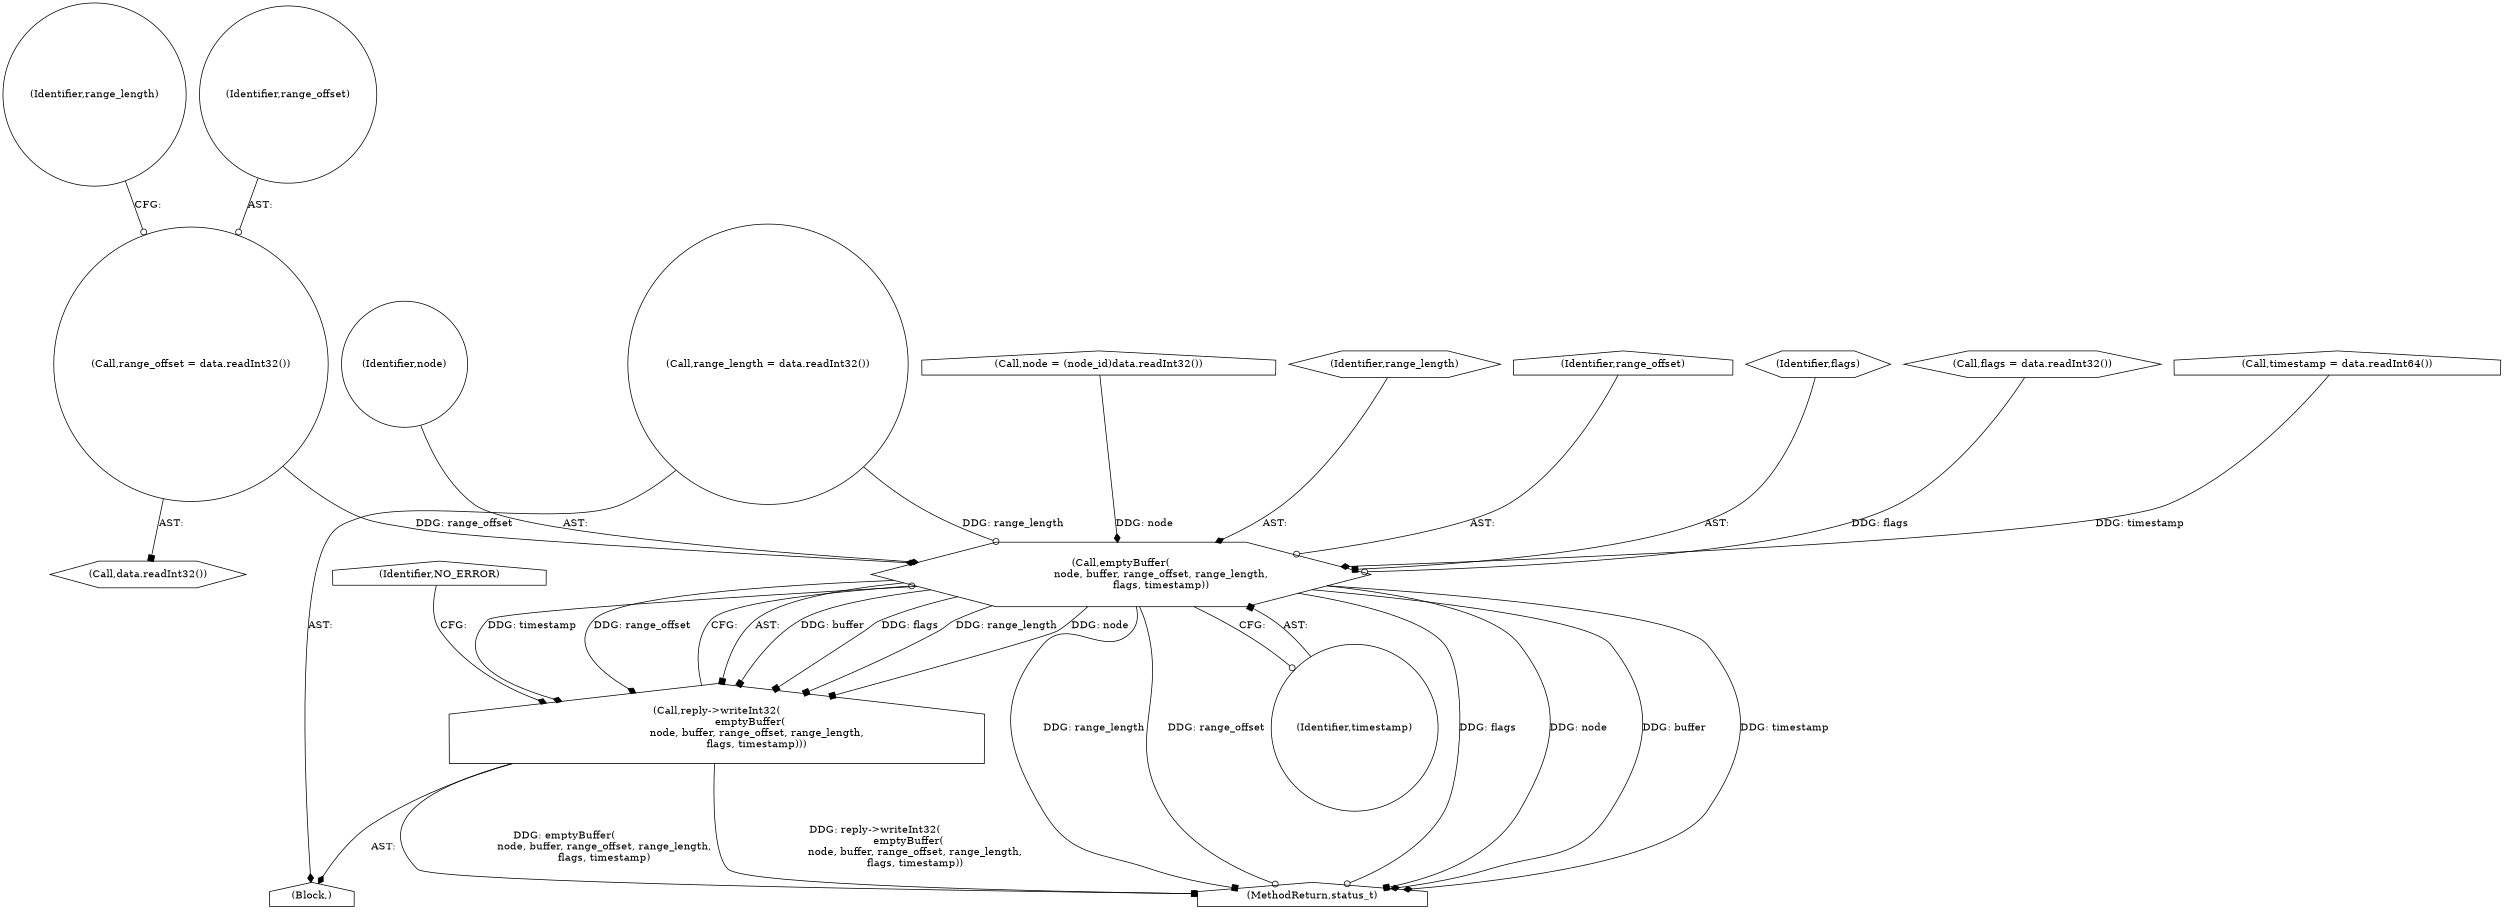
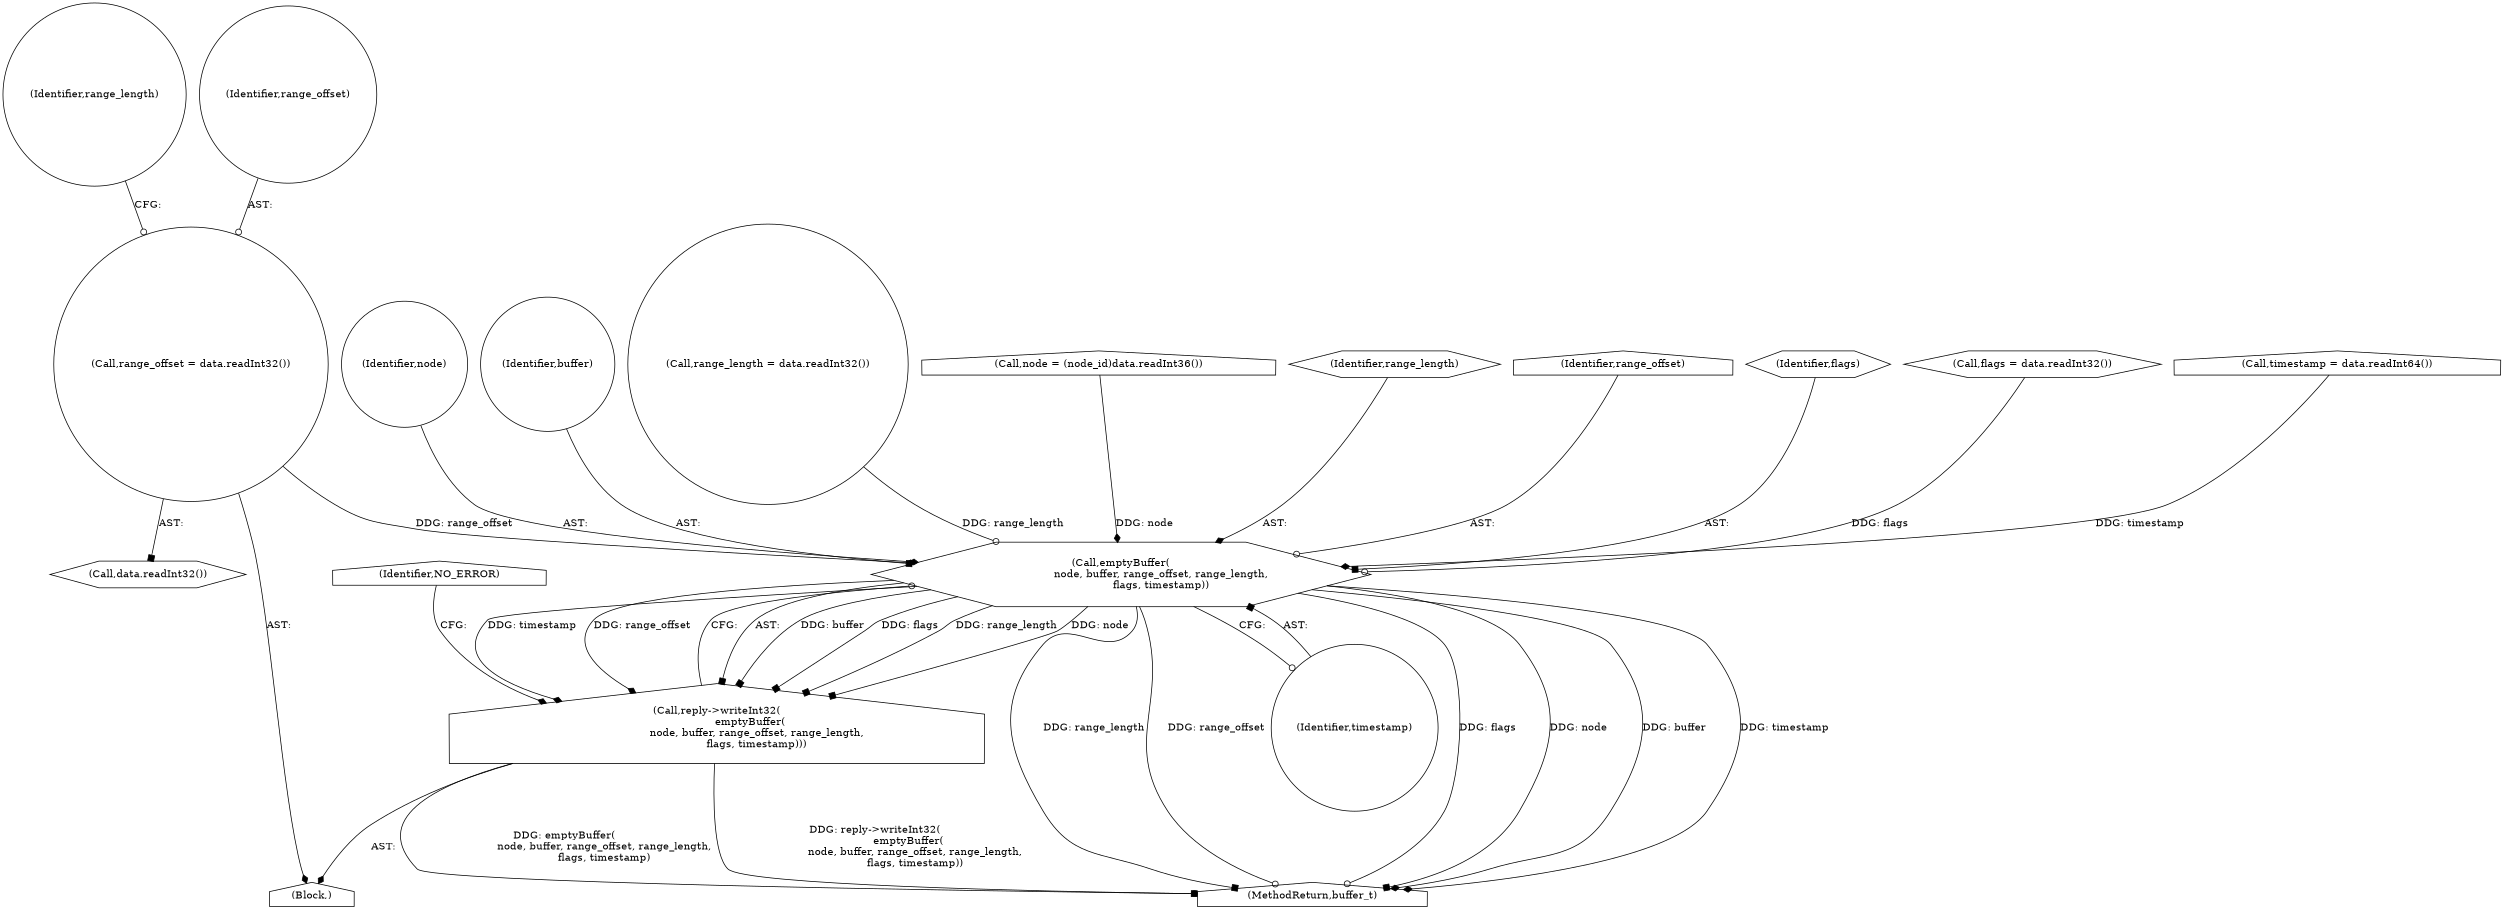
none -> (548, 364)
(1099, 364) -> (1099, 364)
(337, 528) -> (274, 684)
(1312, 896) -> (1312, 896)
